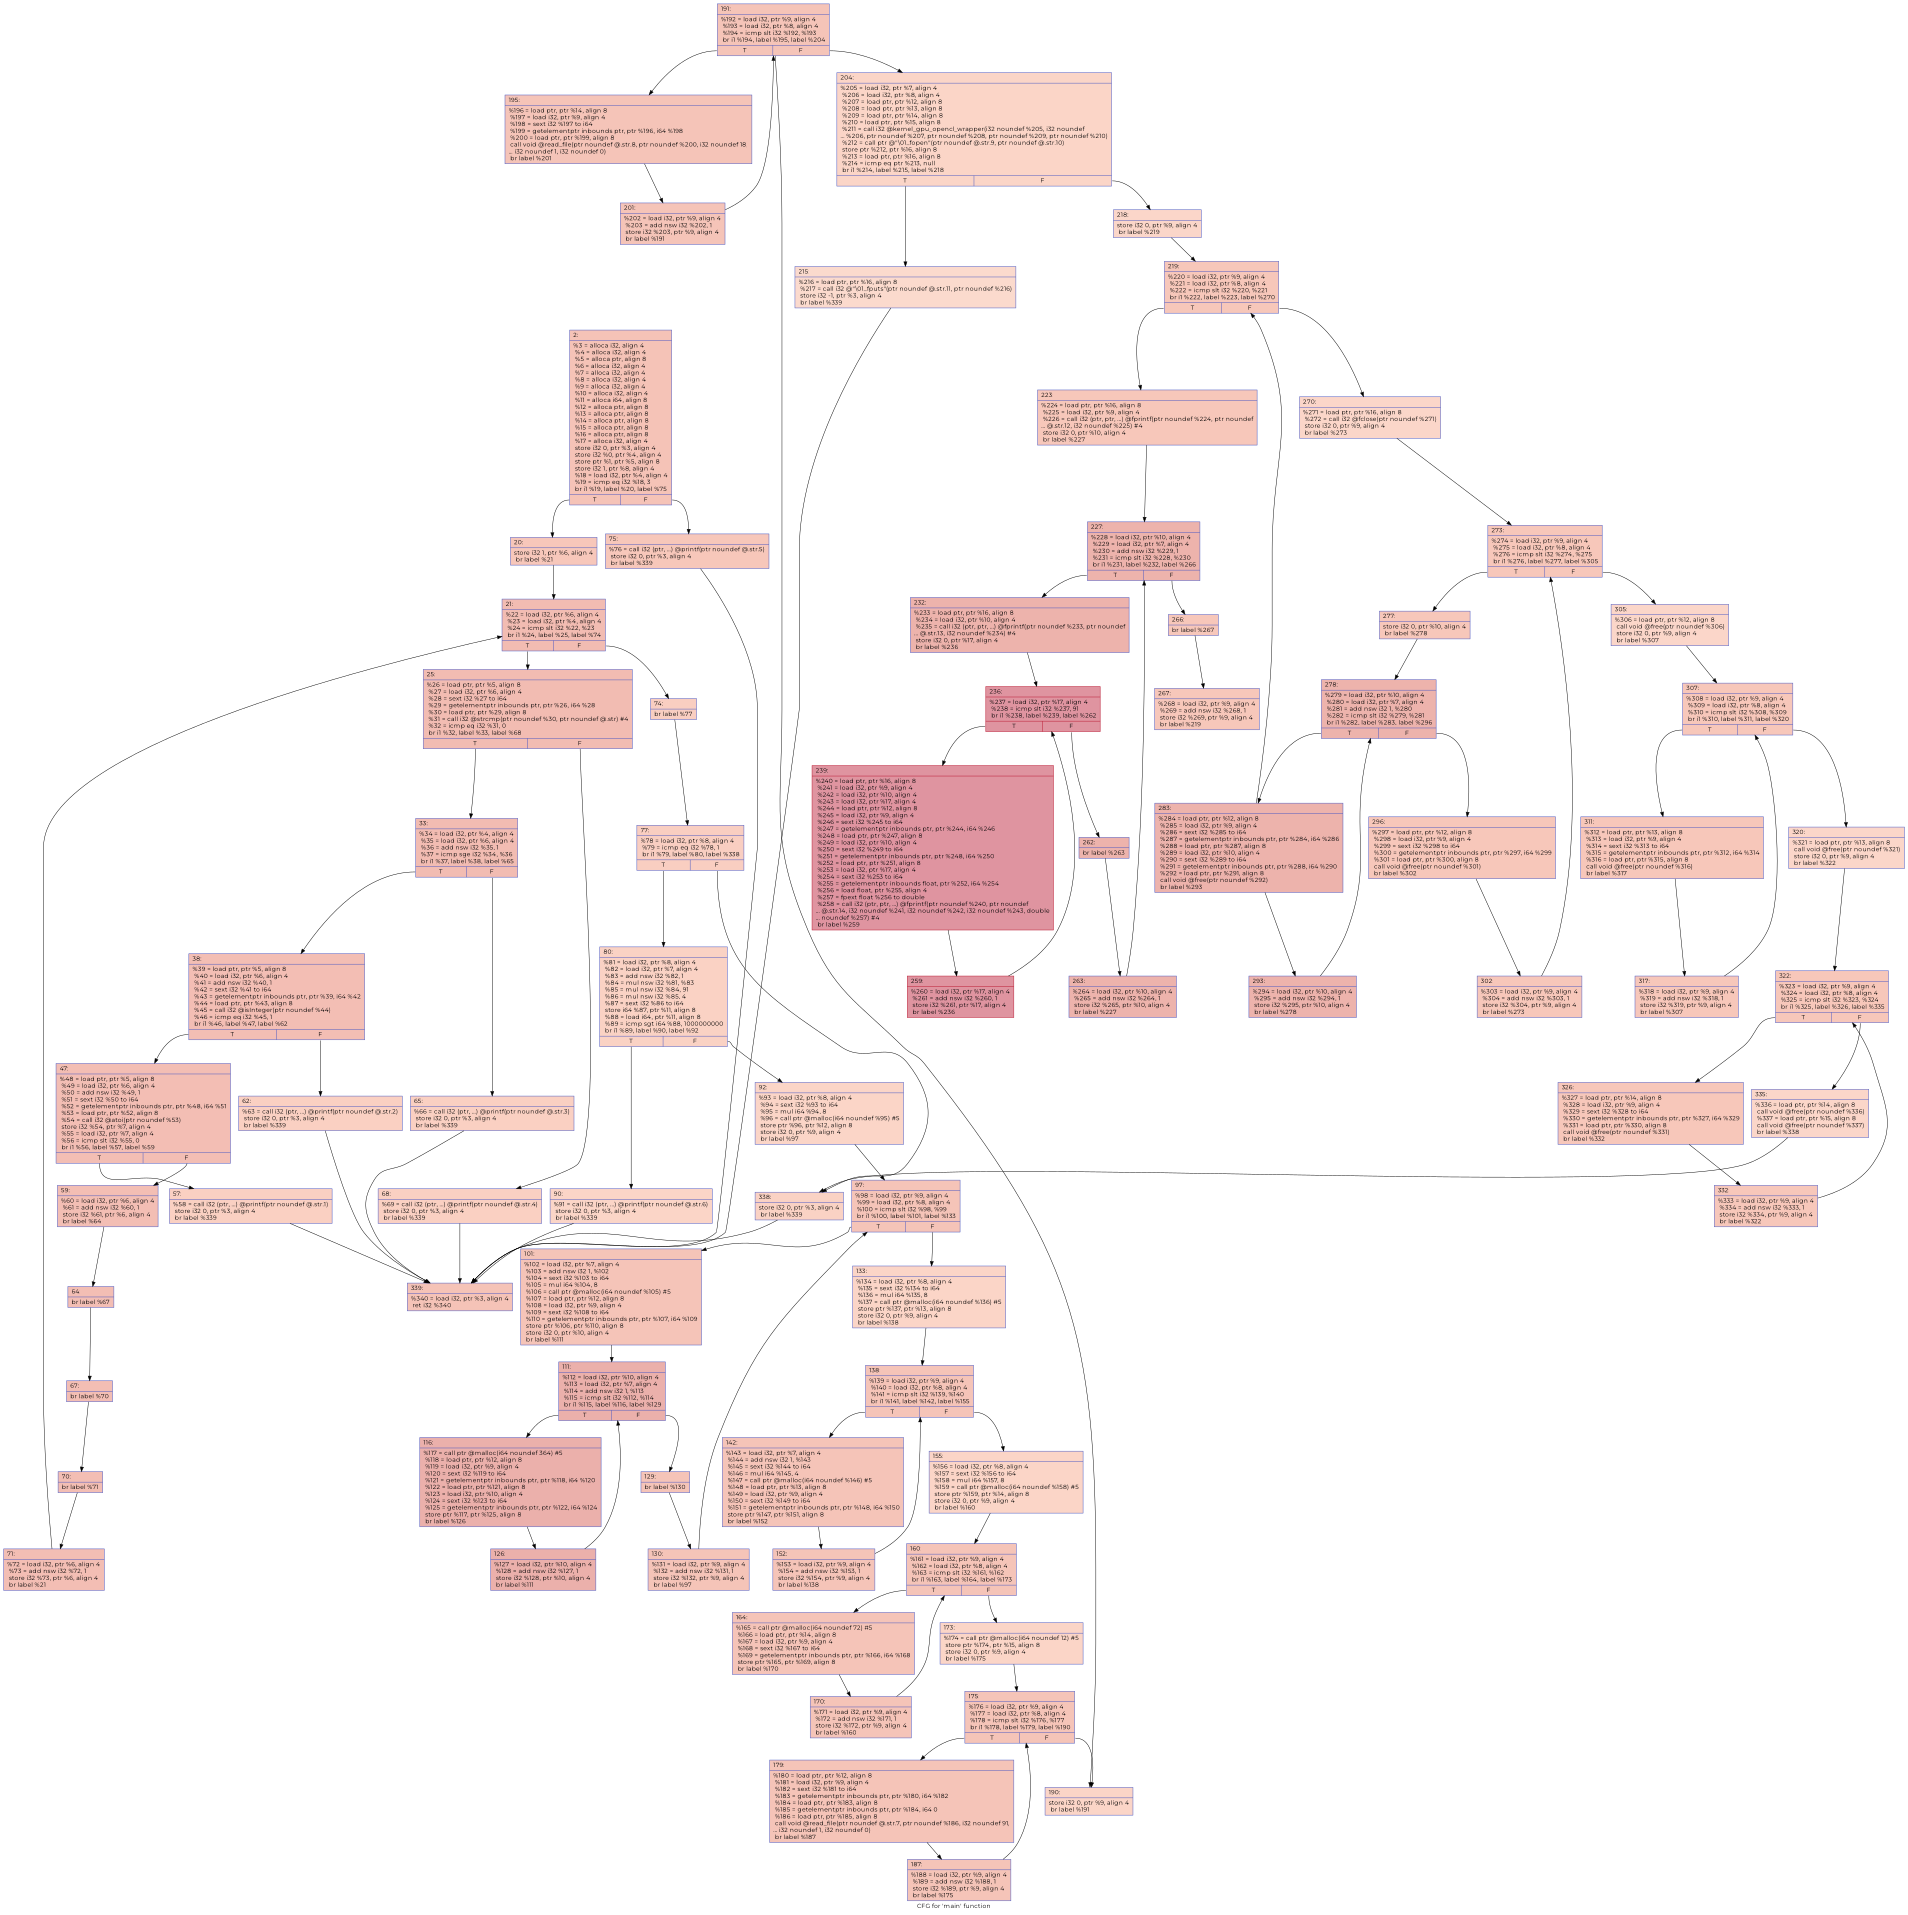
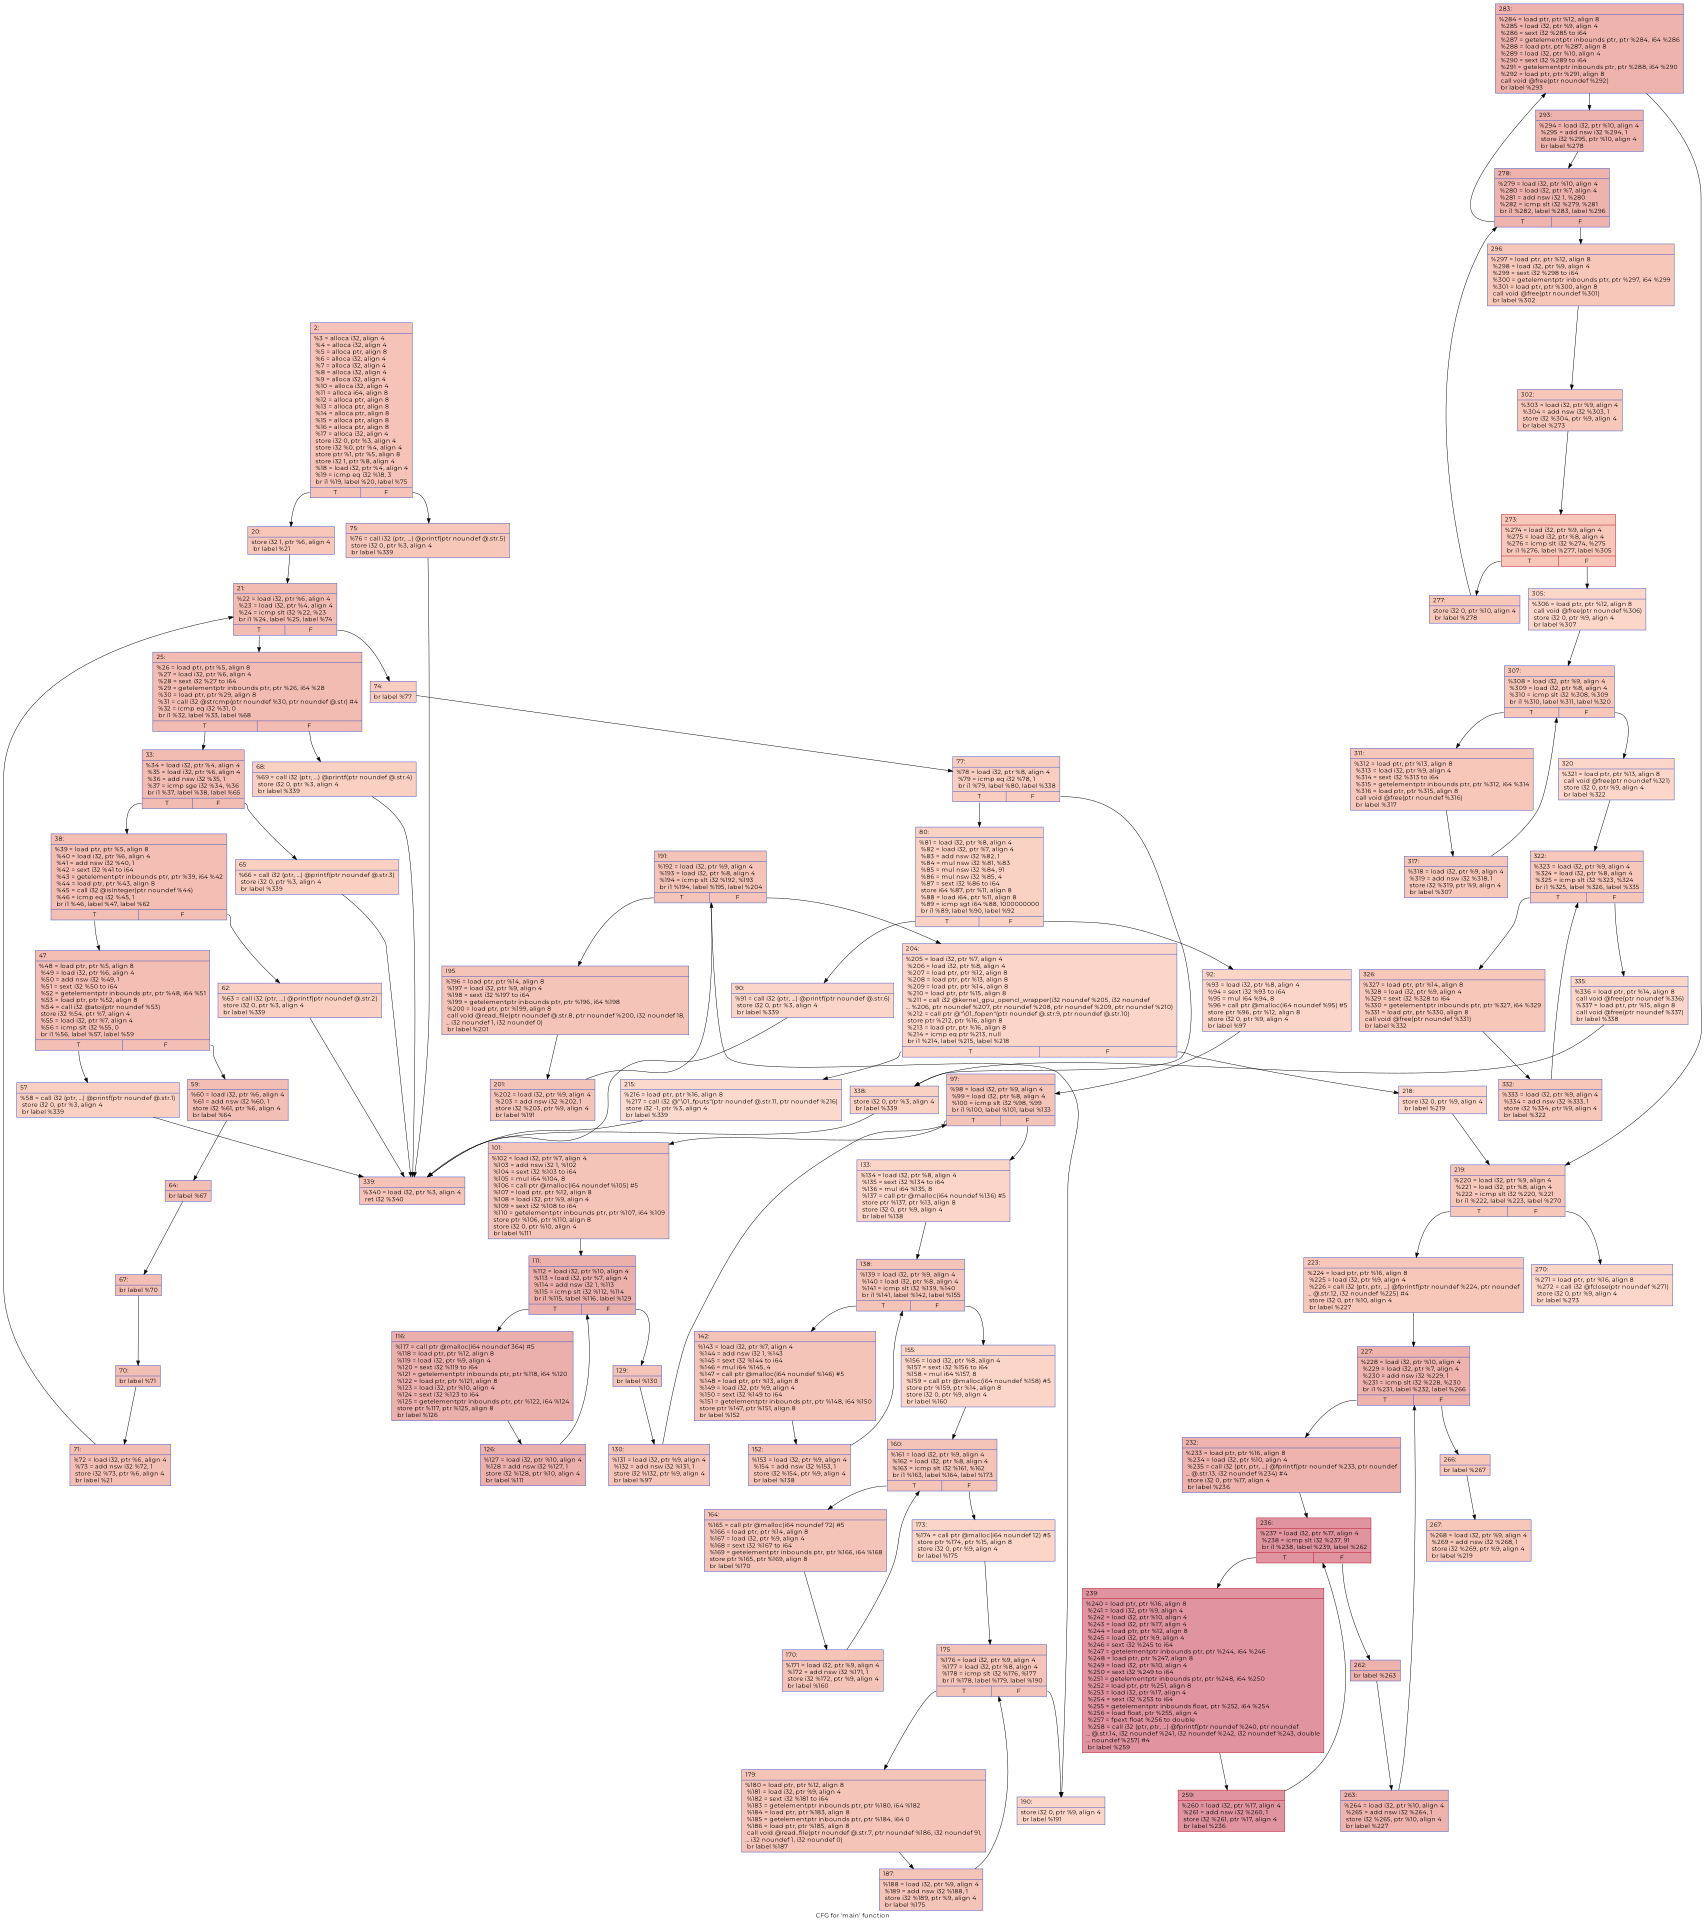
(1452, 480) -> none
(1545, 551) -> (1558, 541)
